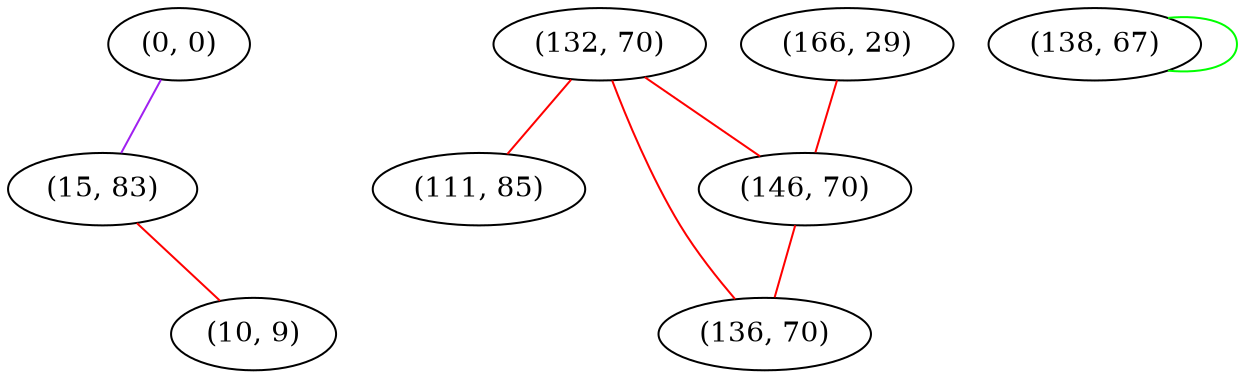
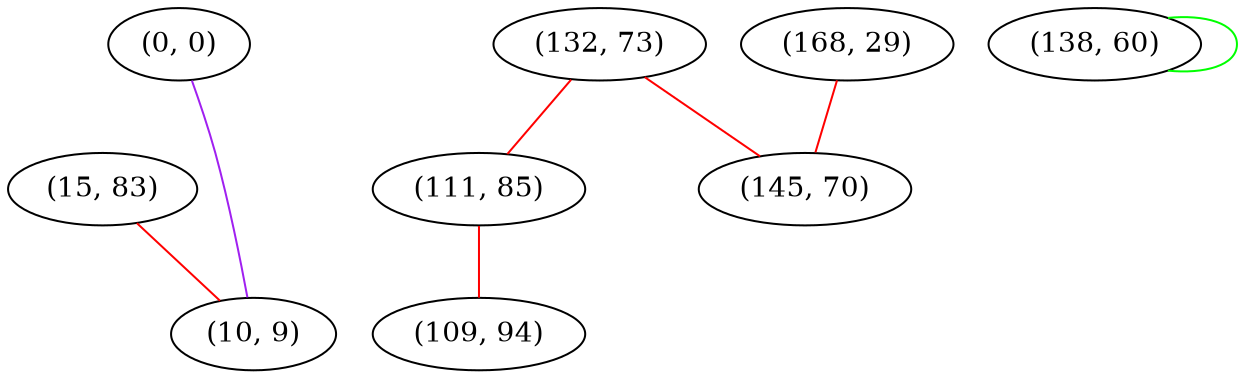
(600, 44) -> (600, 44)
(847, 44) -> (847, 44)
(1095, 44) -> (1095, 44)
(141, 116) -> (224, 188)
(805, 189) -> (805, 189)
none -> (479, 334)
(765, 334) -> none
